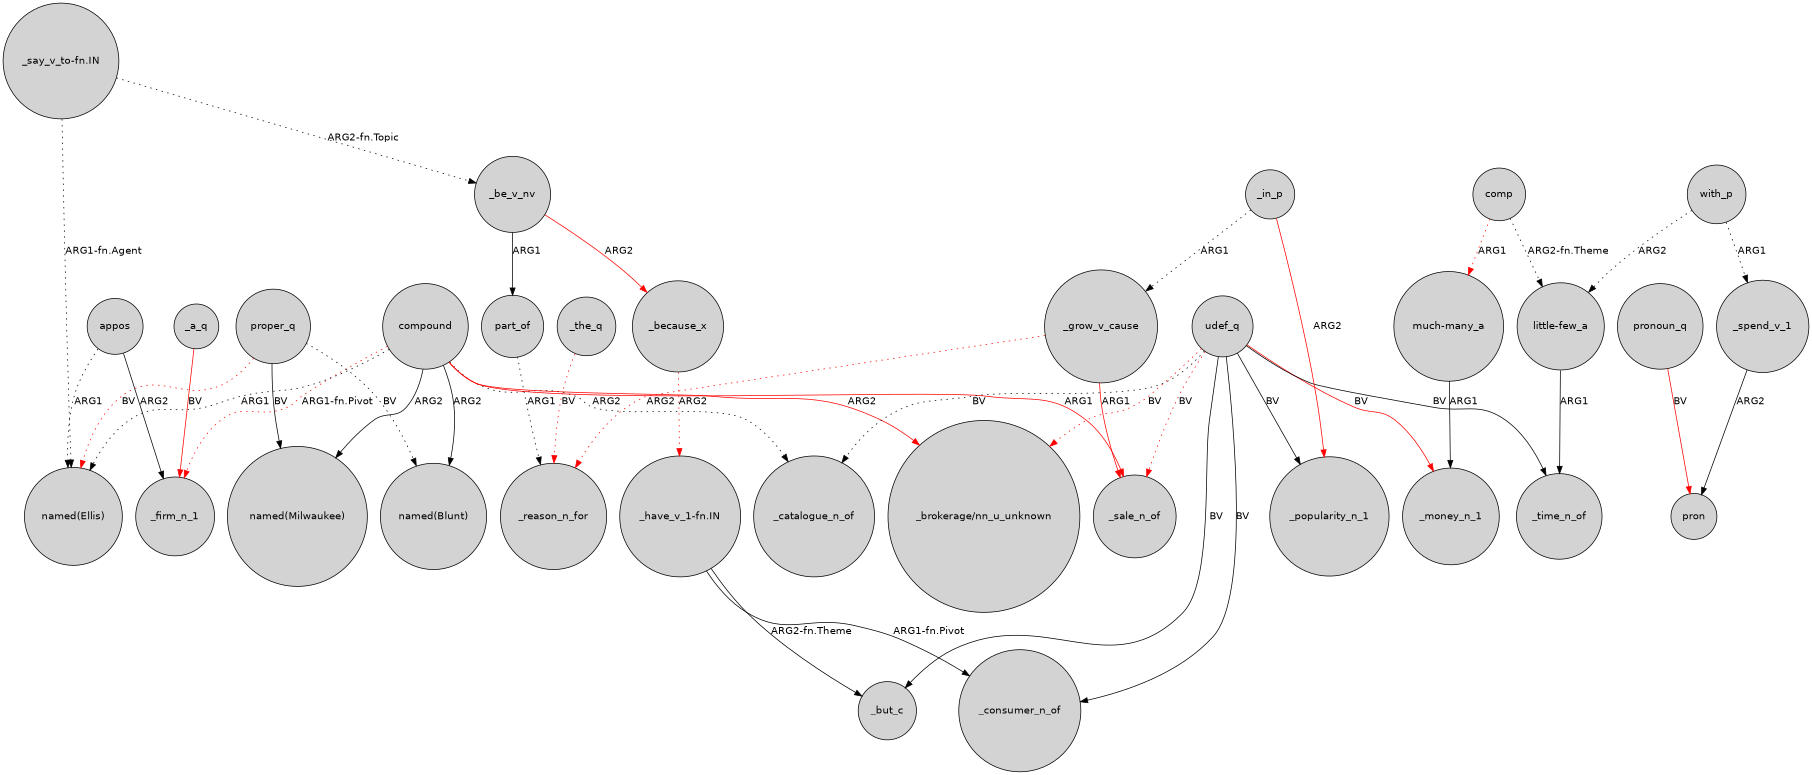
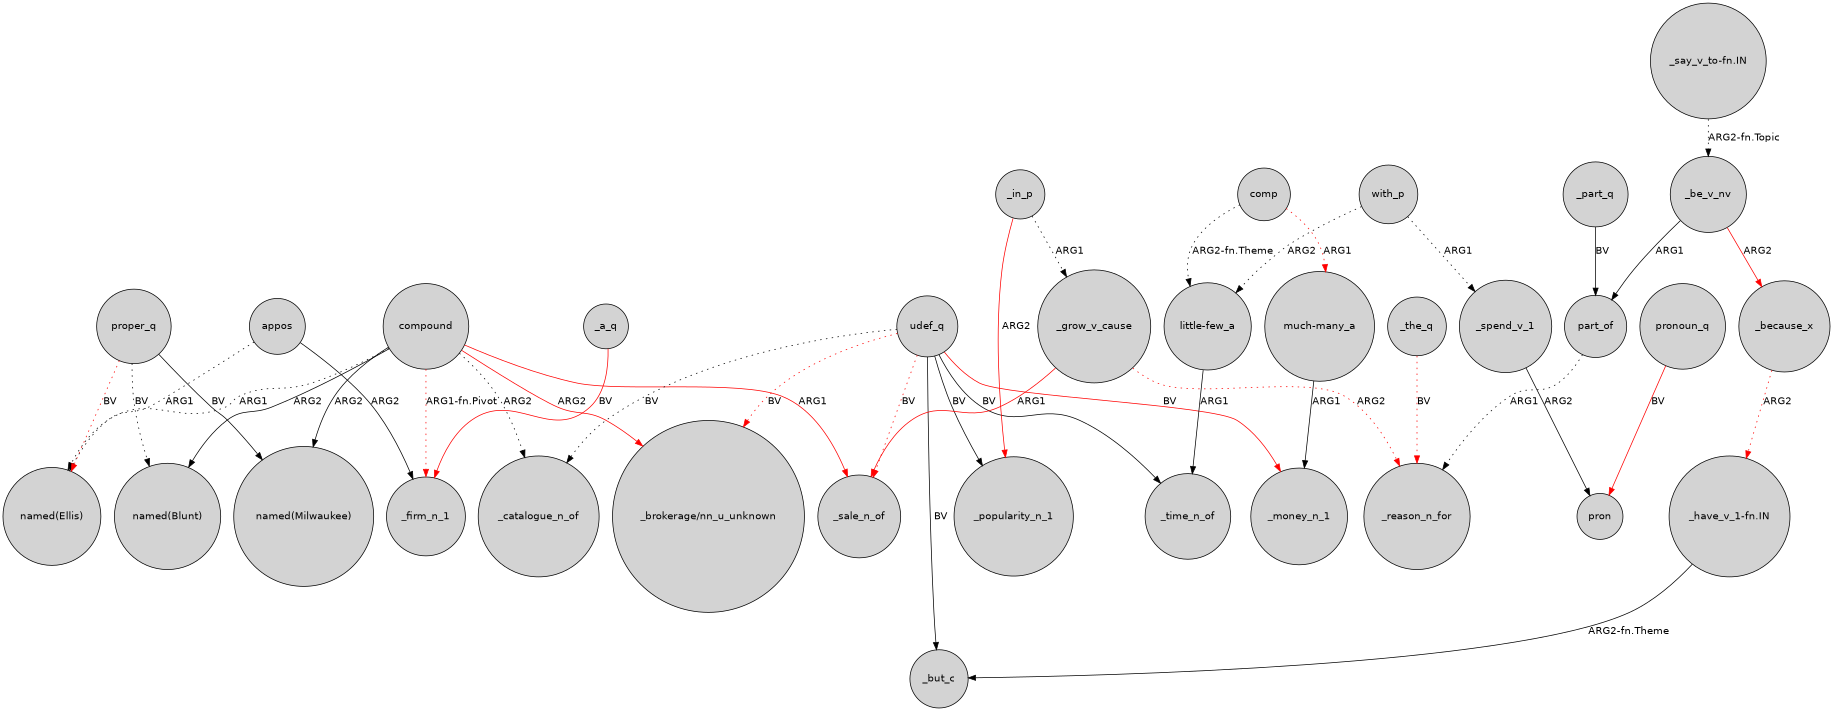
none -> (1596, 194)
(66, 290) -> none
(1020, 711) -> none
